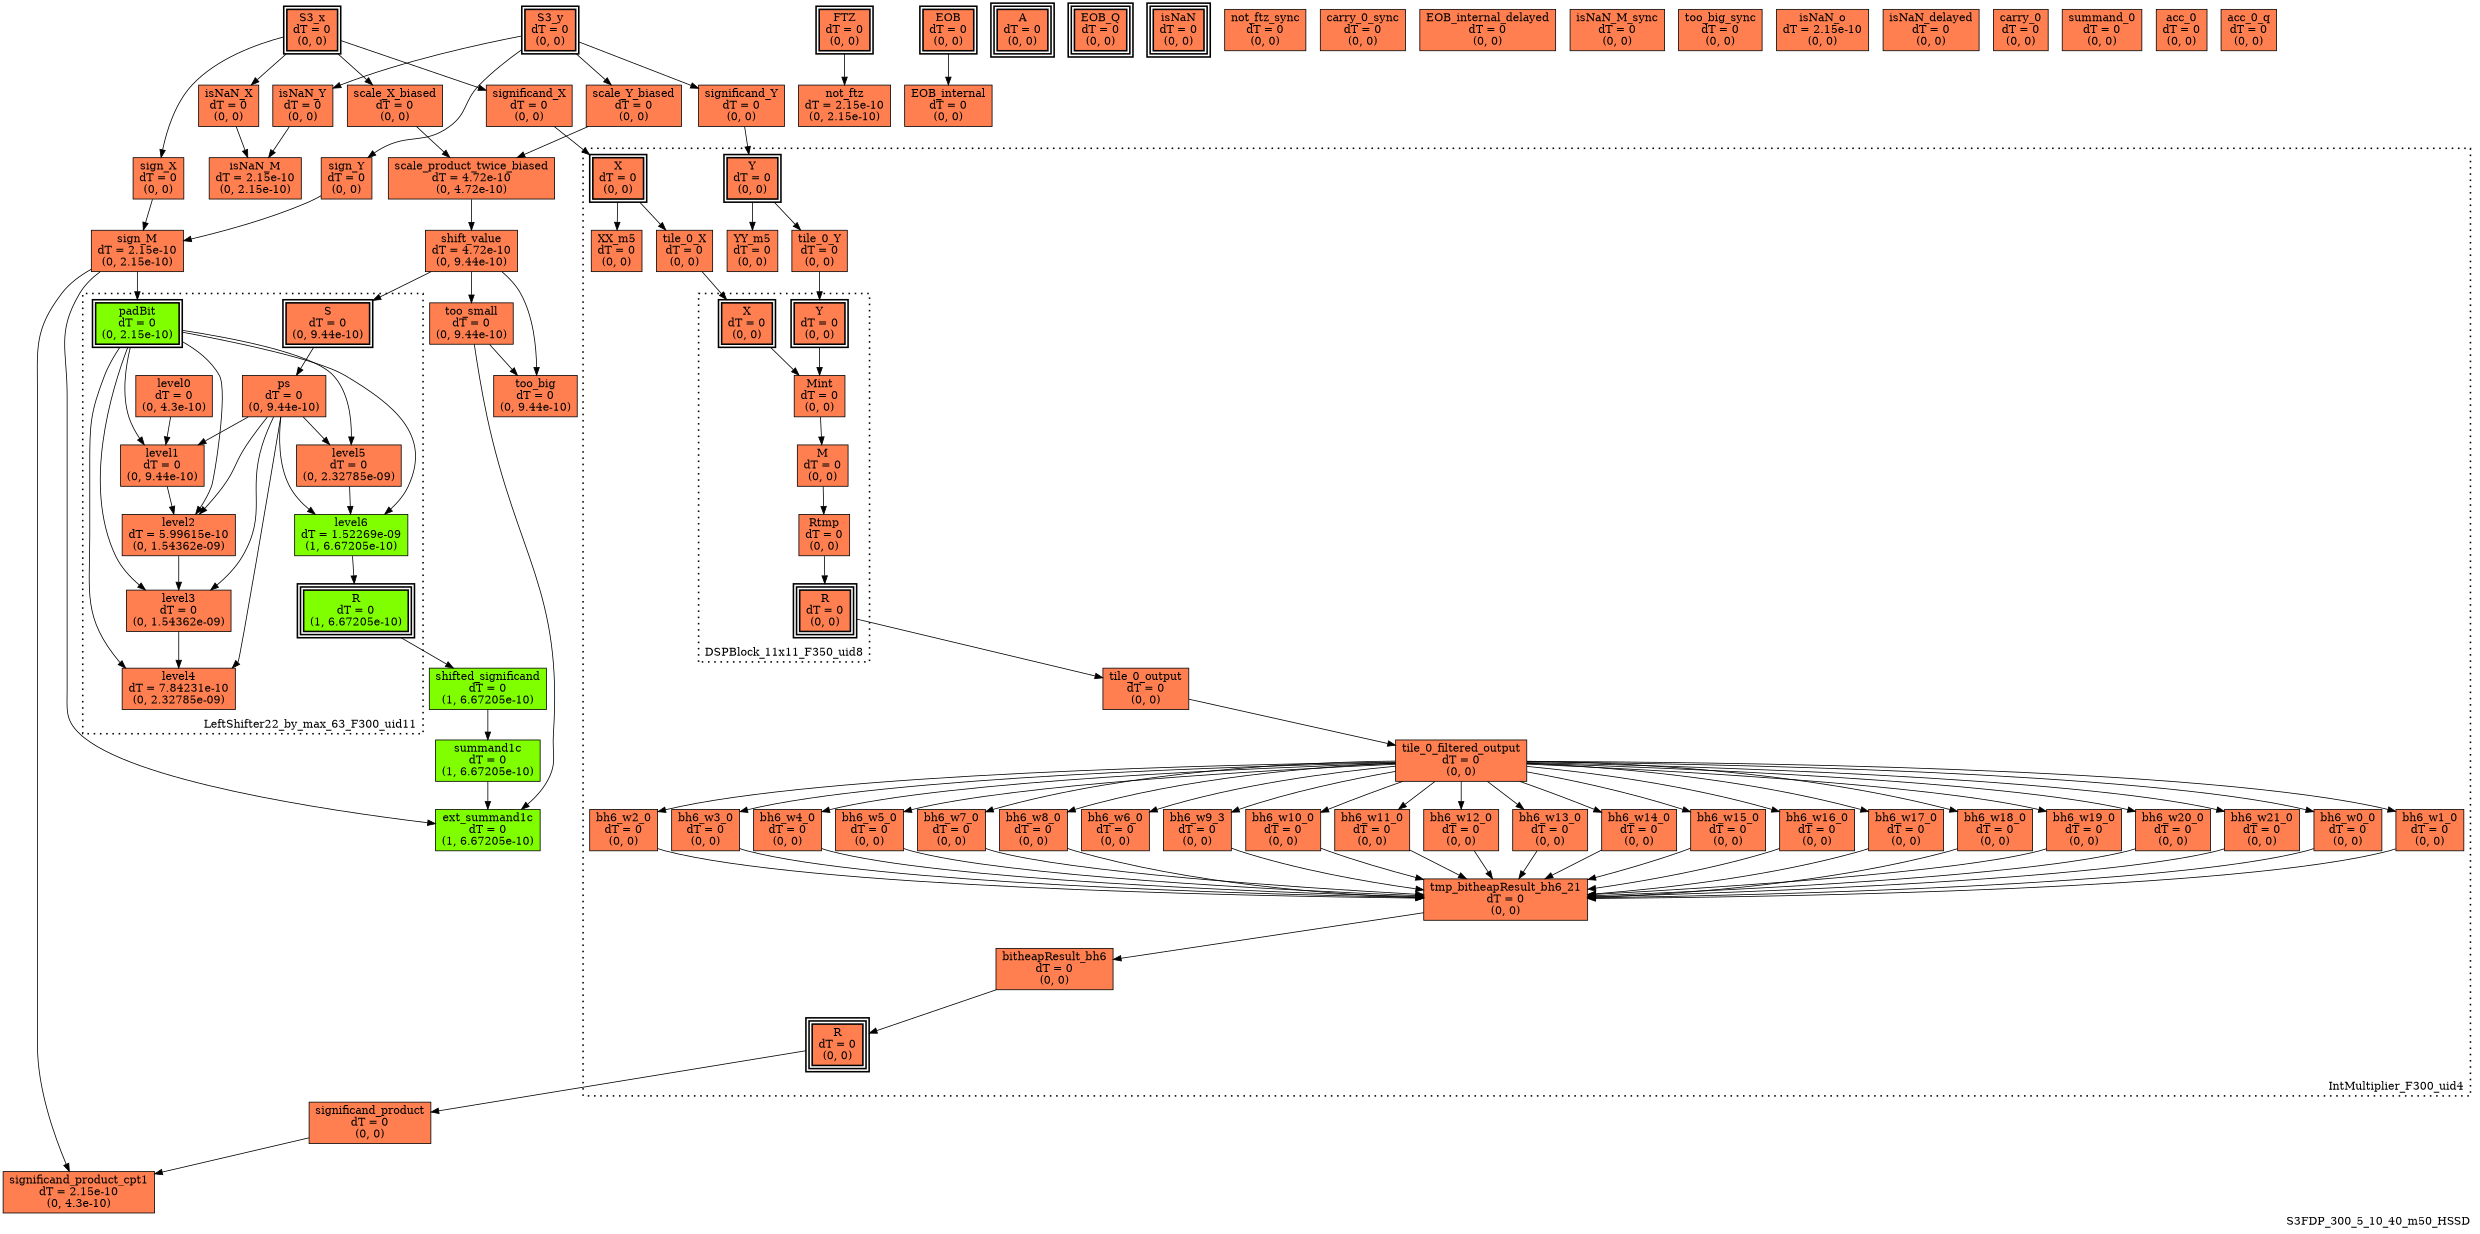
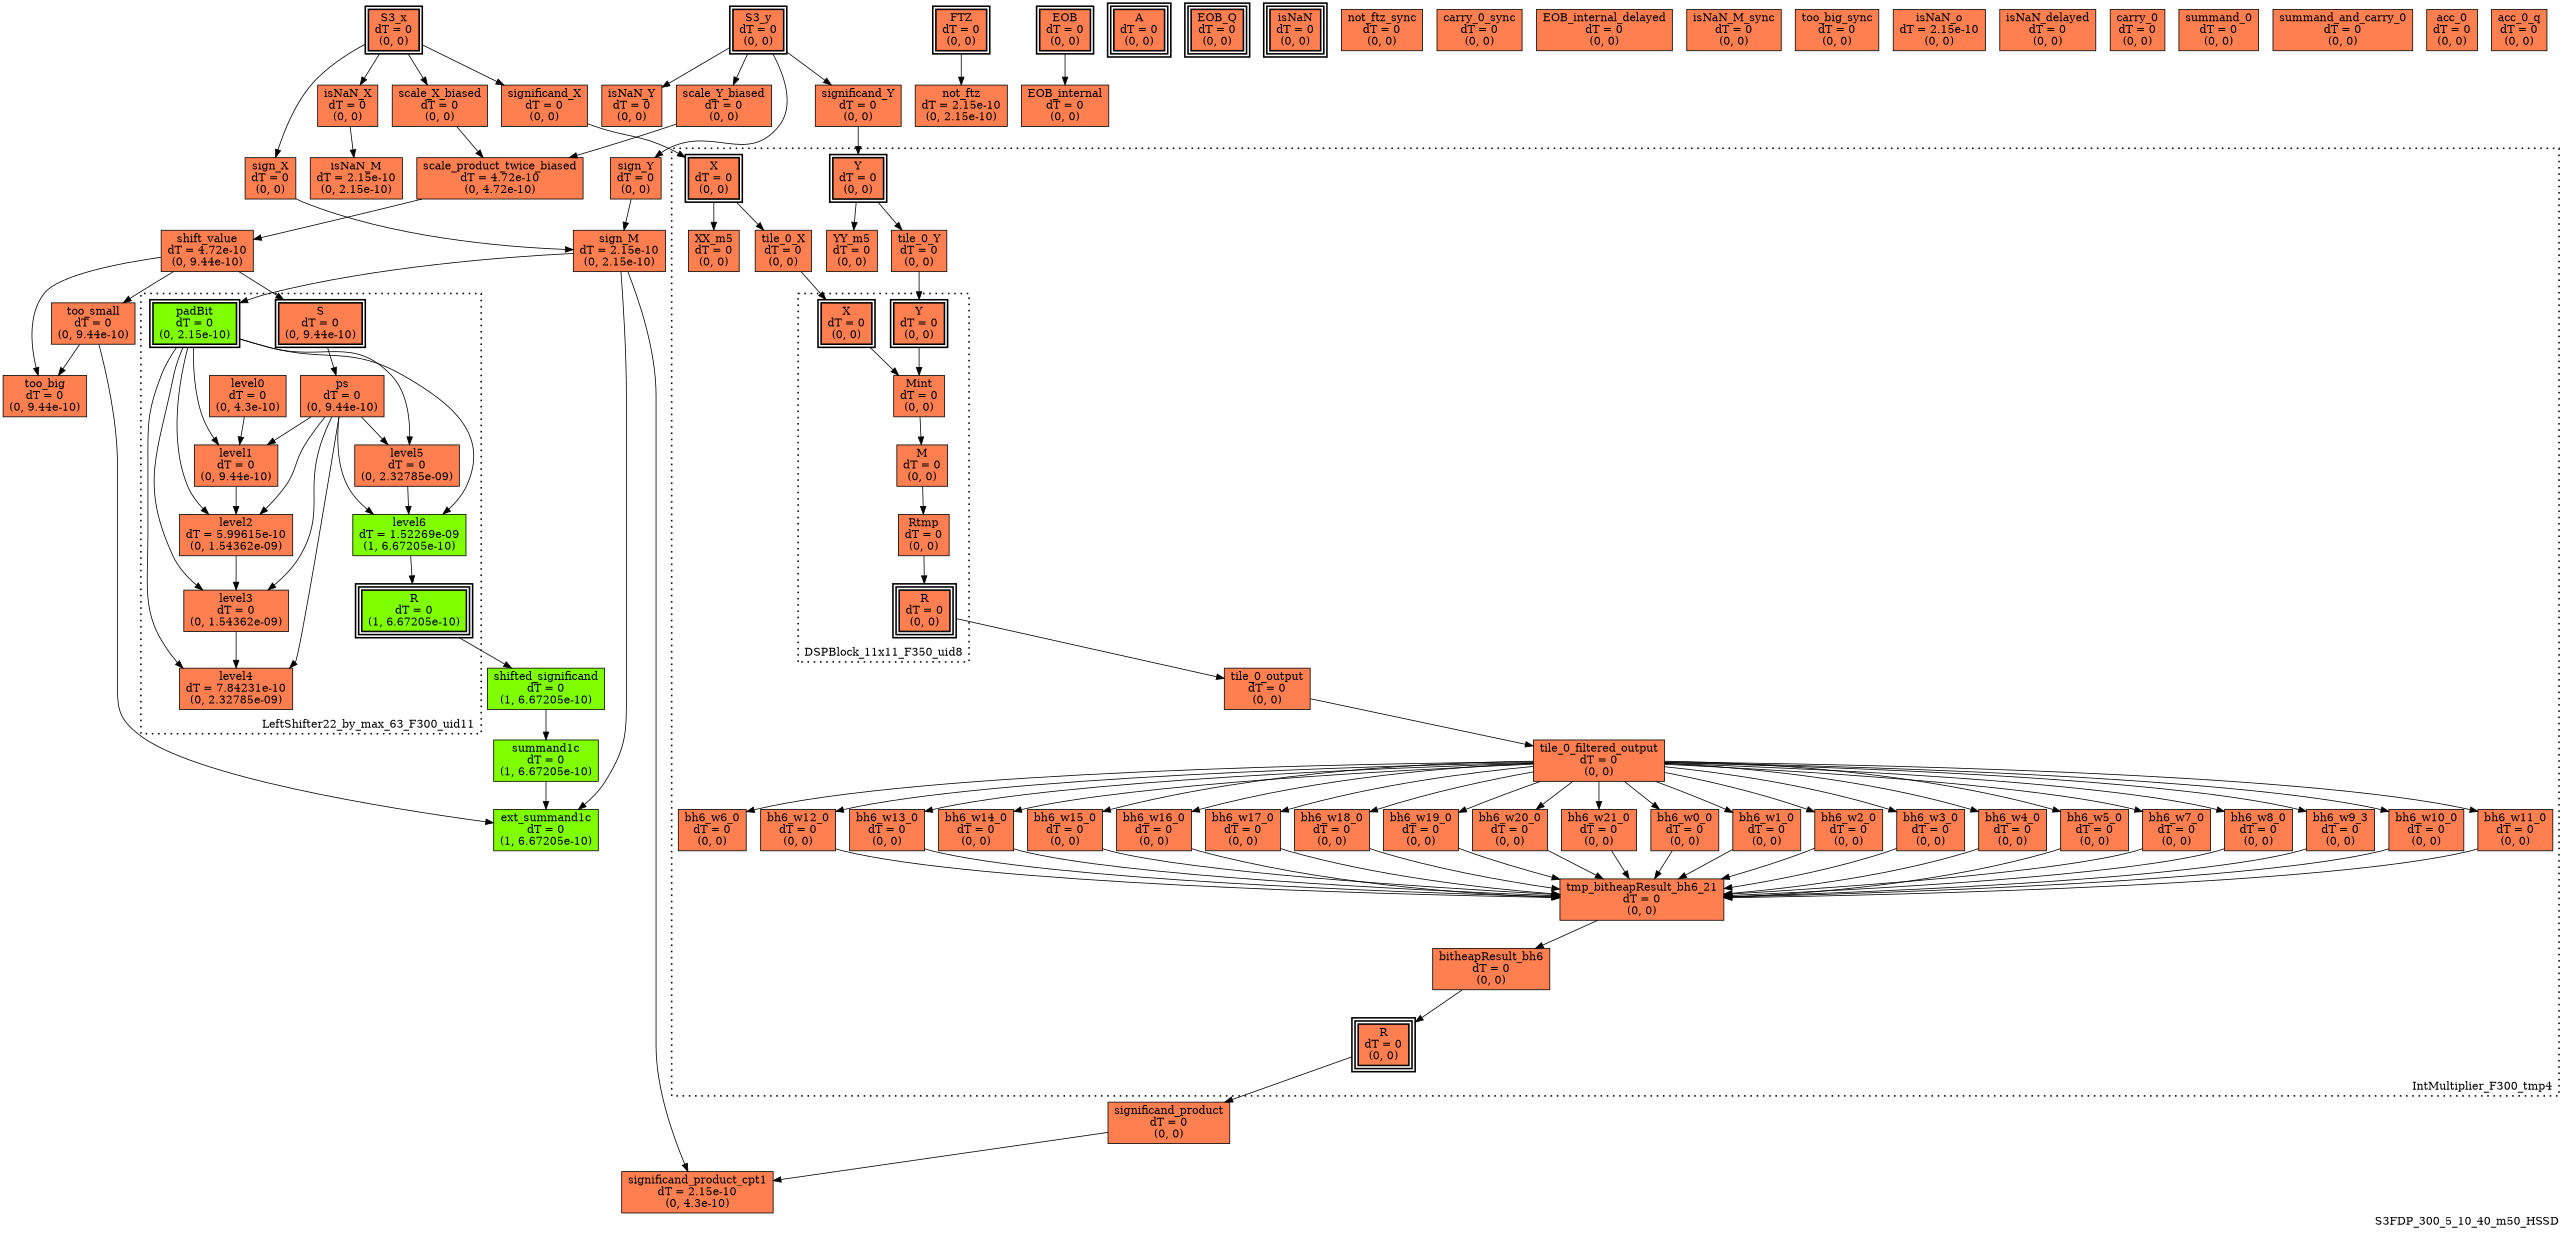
none -> (2343, 30)
(281, 139) -> none
(2396, 1087) -> (2483, 1087)
